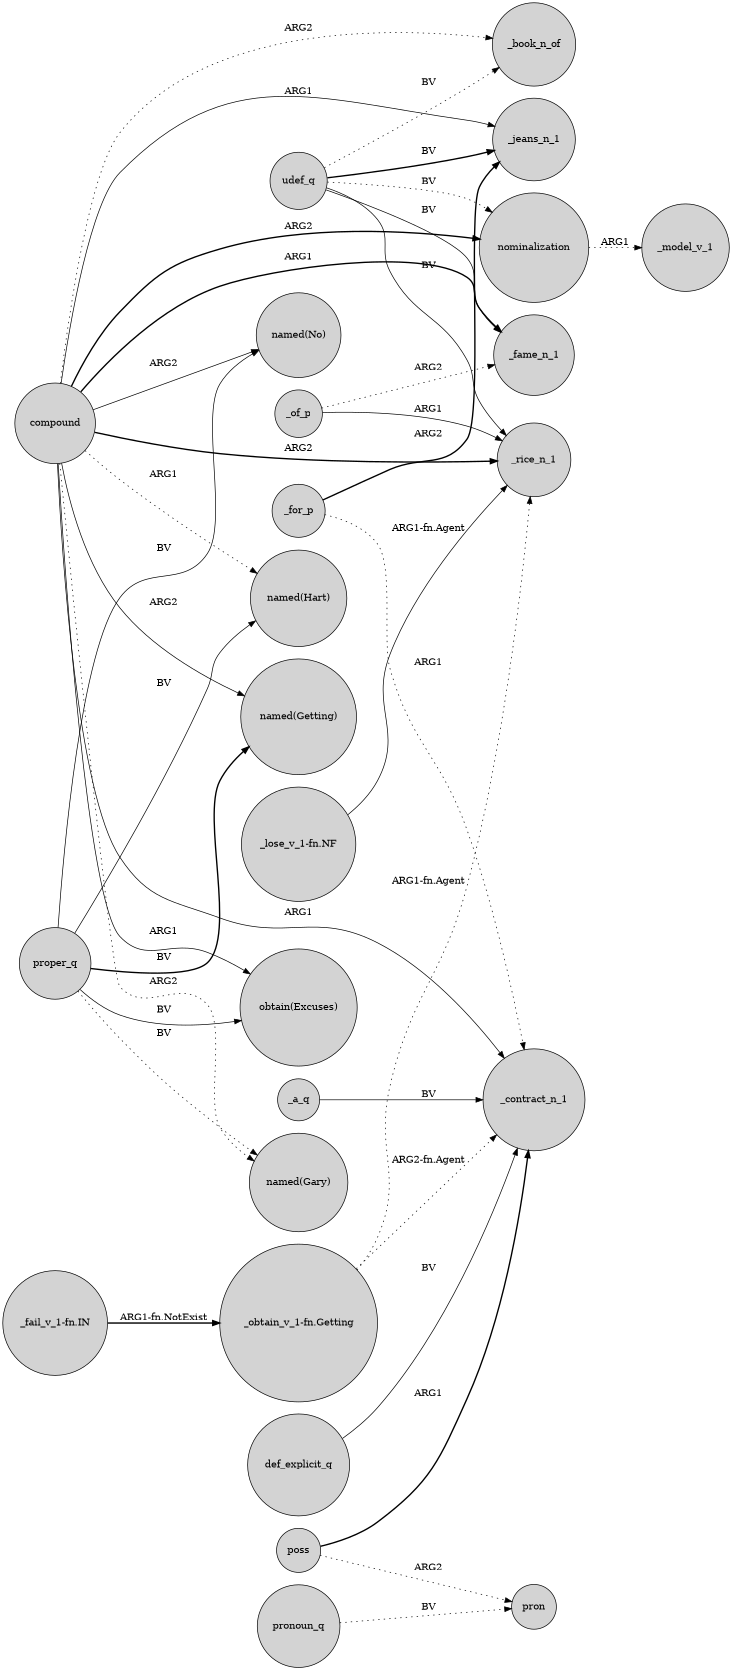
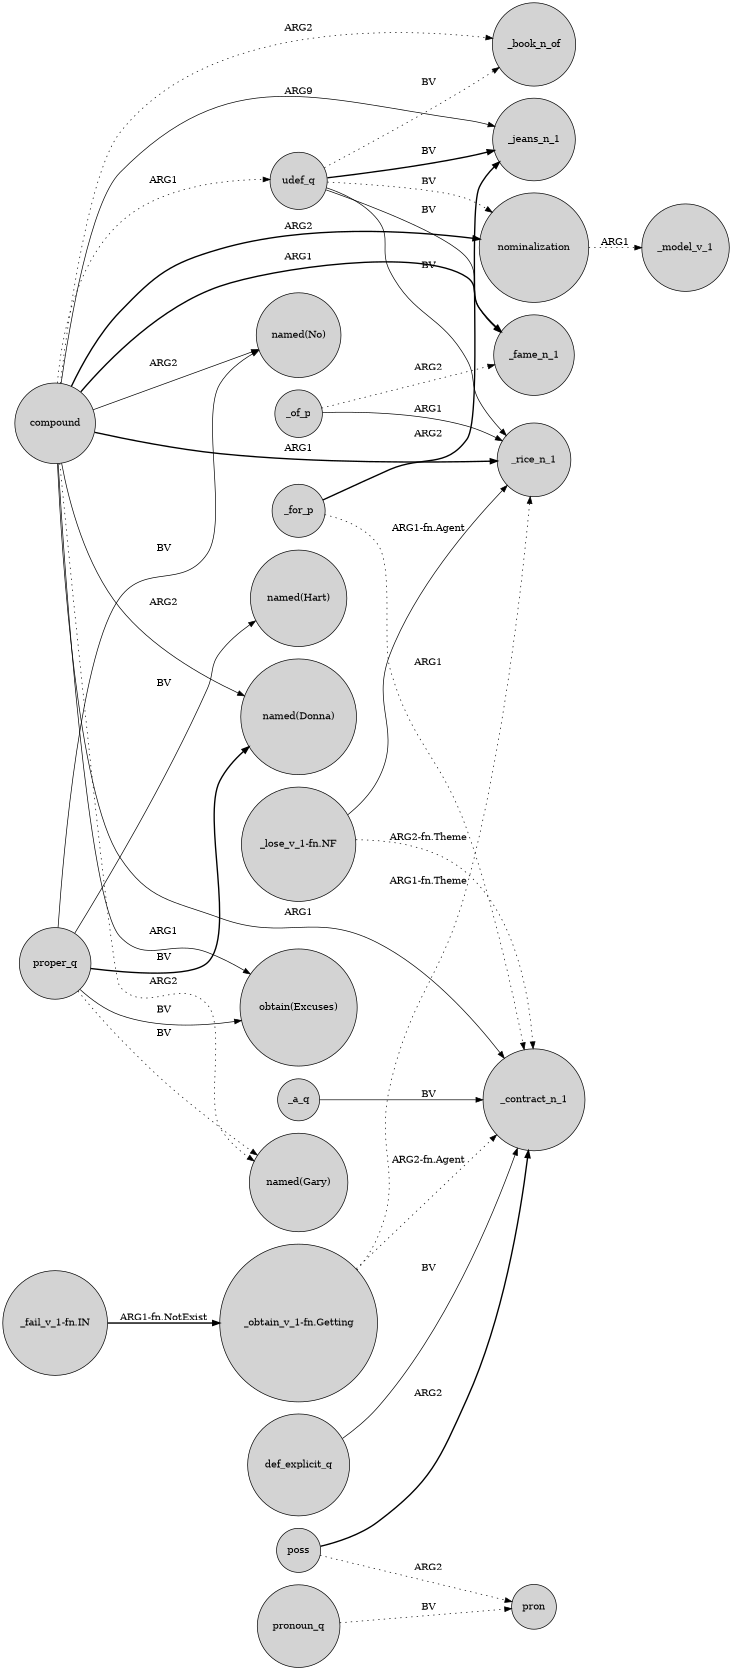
(299, 92) -> (299, 92)
(299, 448) -> (299, 448)
(166, 513) -> (112, 231)
(299, 717) -> (299, 717)
(428, 881) -> (428, 881)
none -> (479, 886)
(428, 1394) -> (428, 1394)
